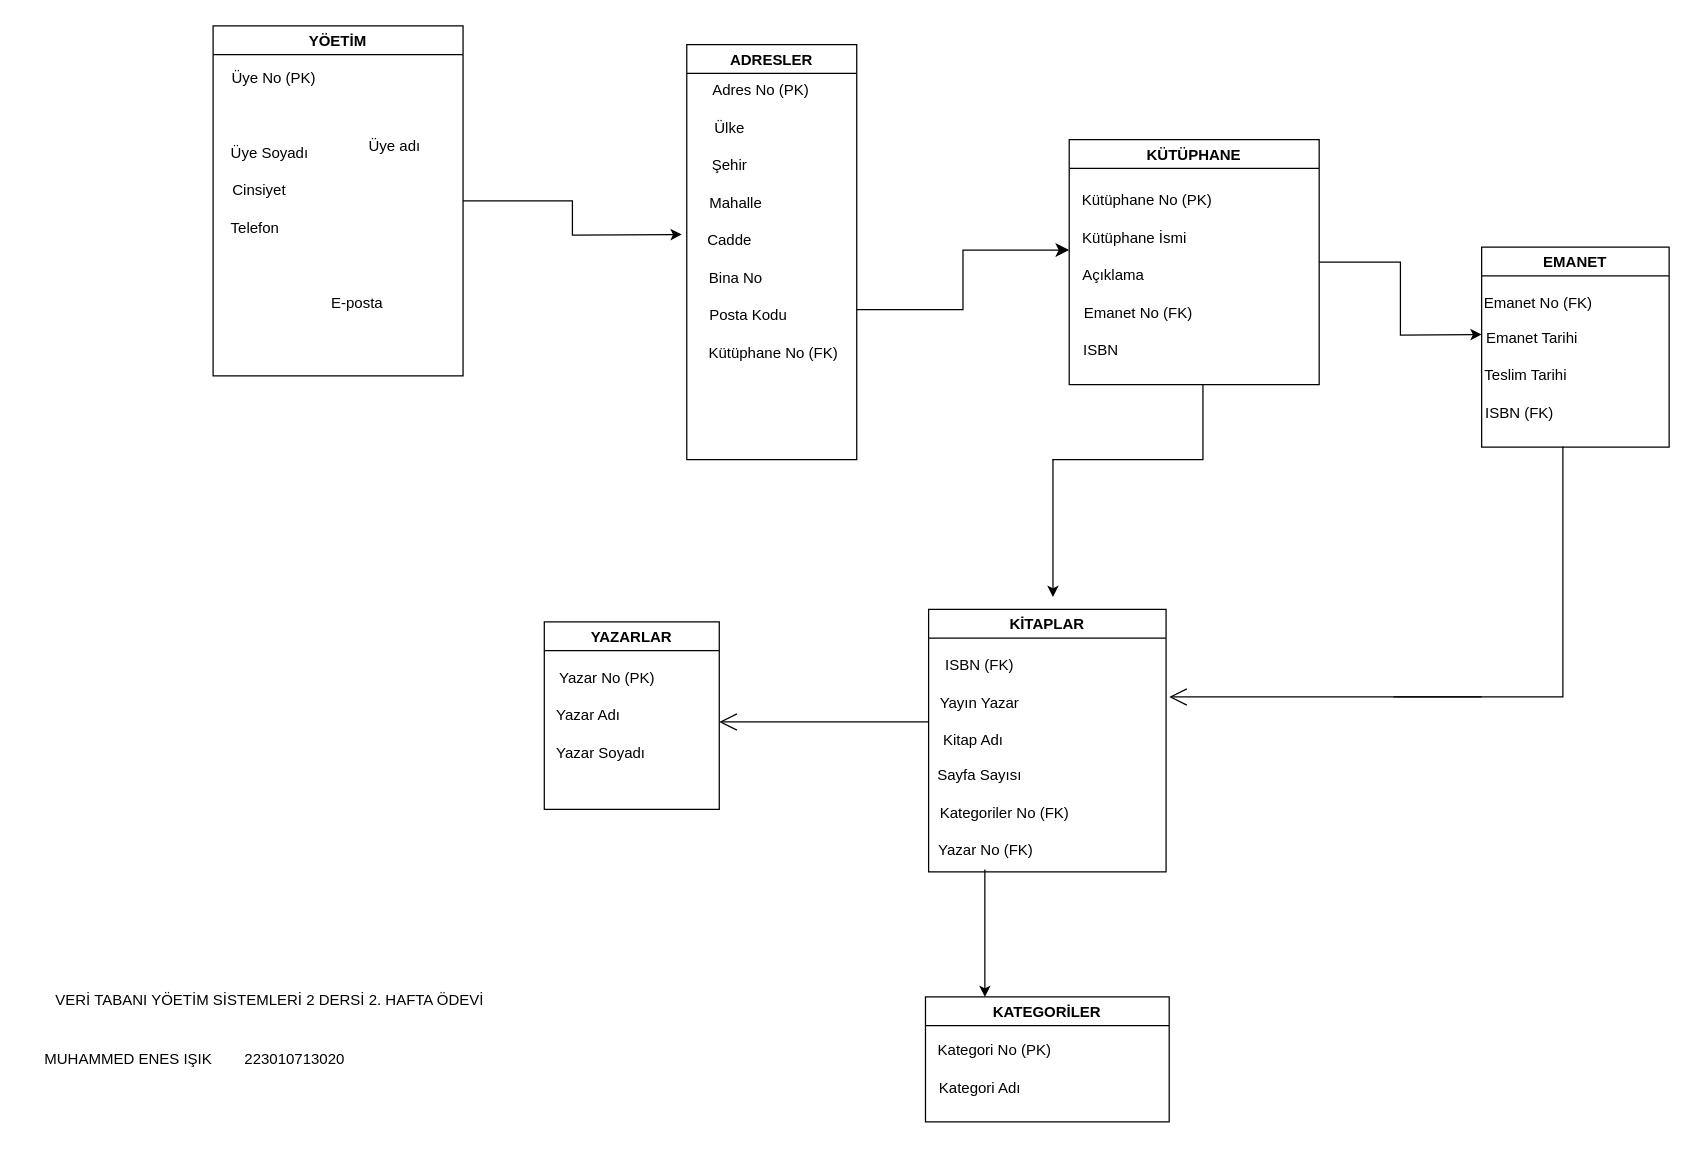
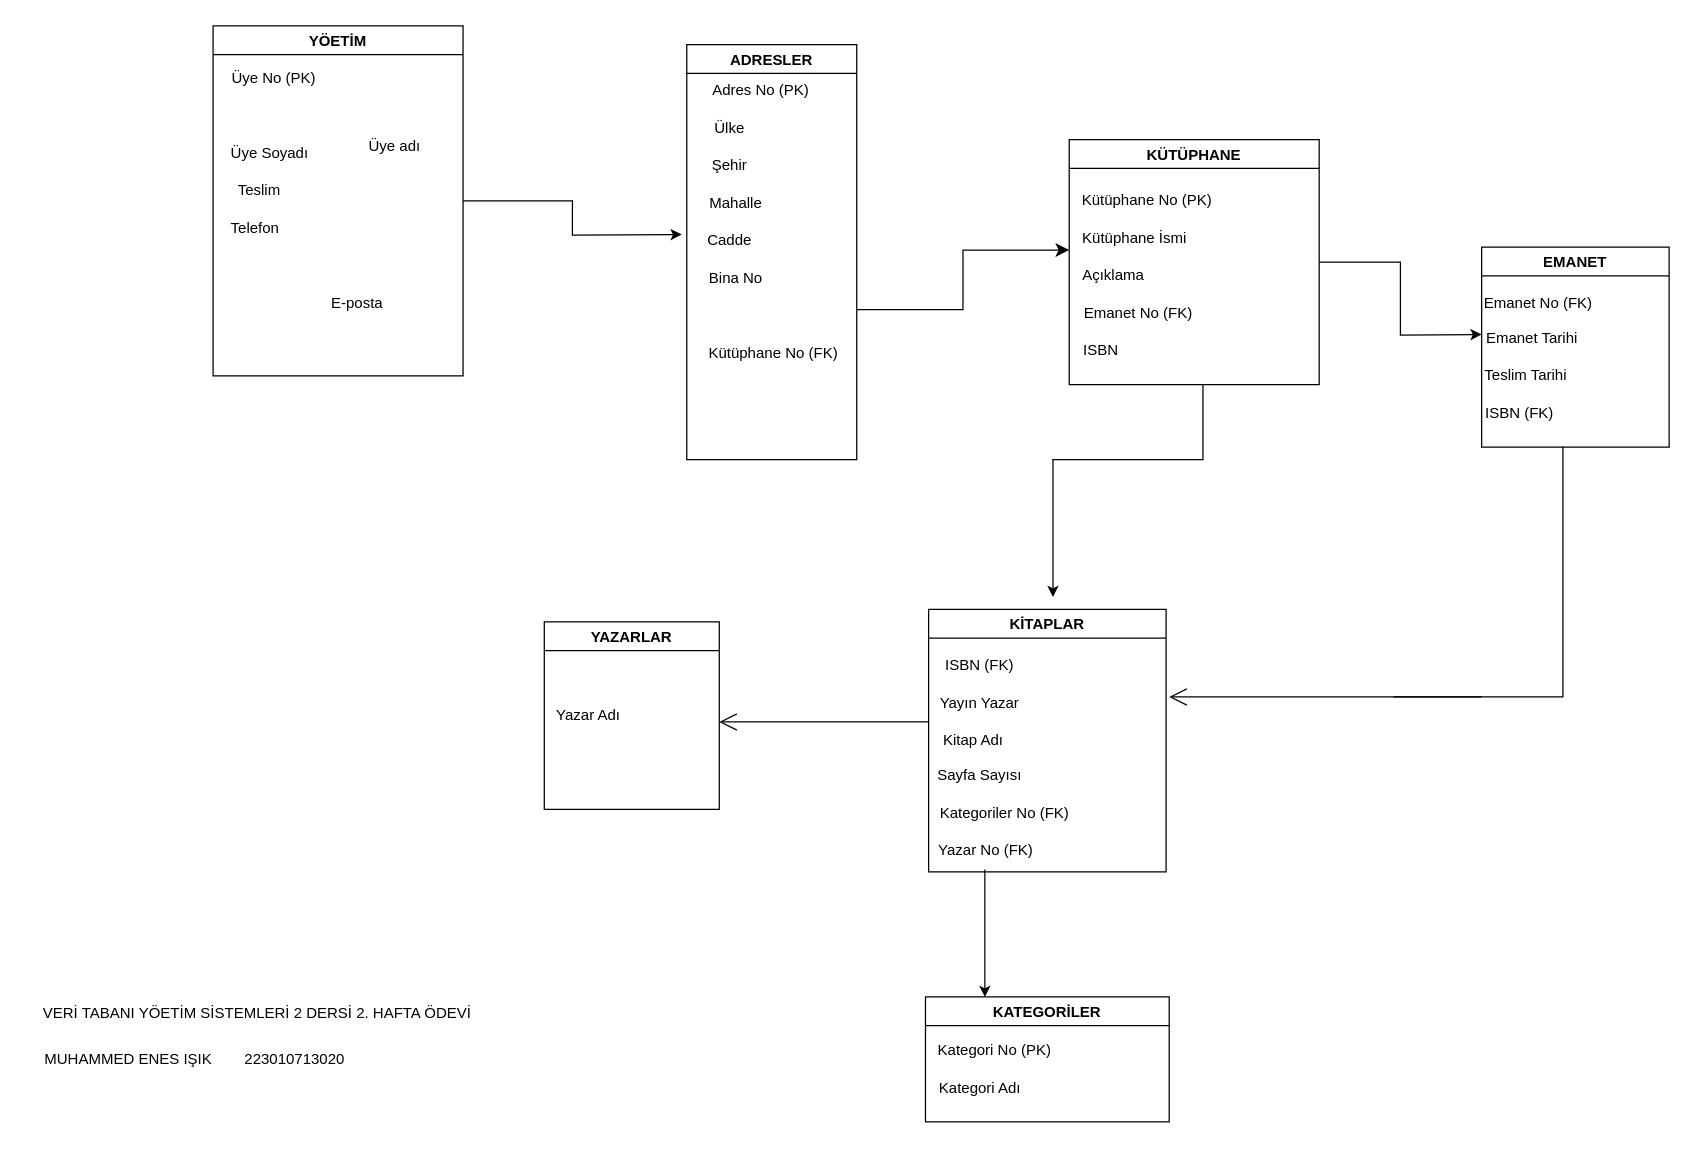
(245, 191) -> (245, 191)
(748, 316) -> none
(607, 678) -> none
(601, 753) -> none
(269, 1001) -> (257, 1013)
